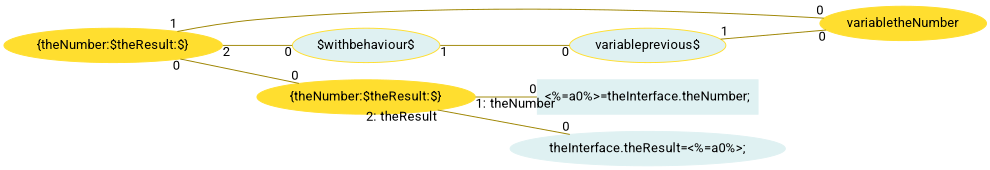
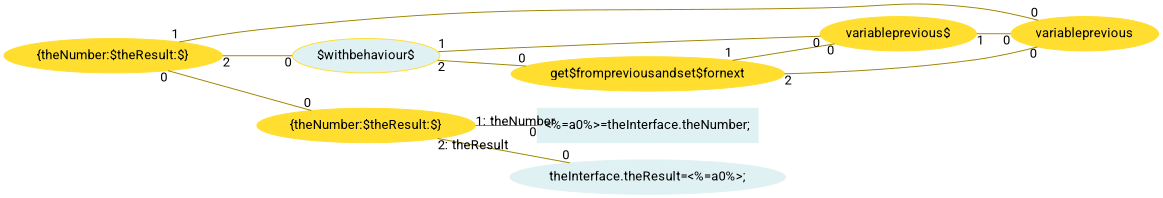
(903, 23) -> (1085, 34)
(648, 45) -> (898, 34)
none -> (648, 74)
